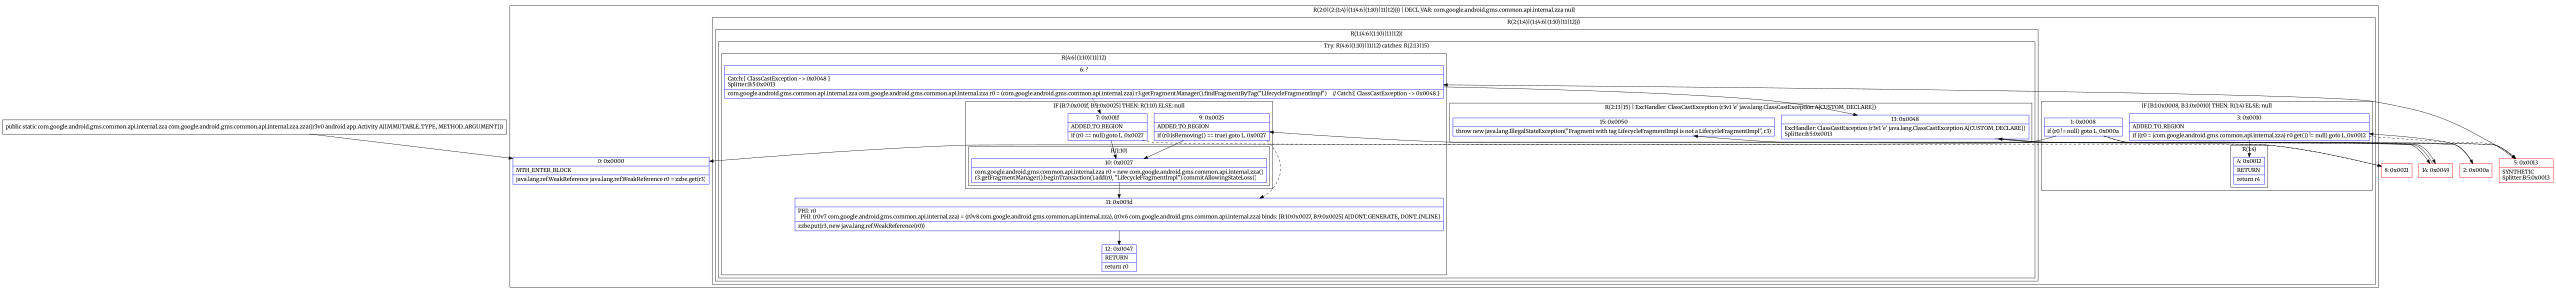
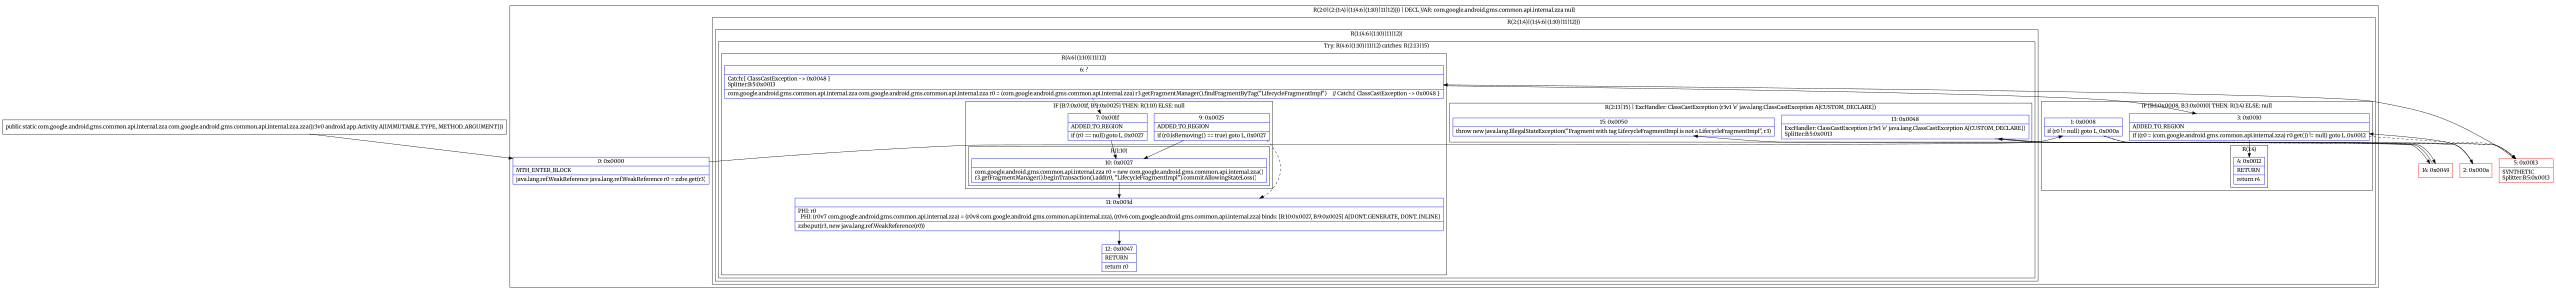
(1649, 93) -> (1819, 91)
(1385, 145) -> (1384, 145)
(2397, 171) -> none
